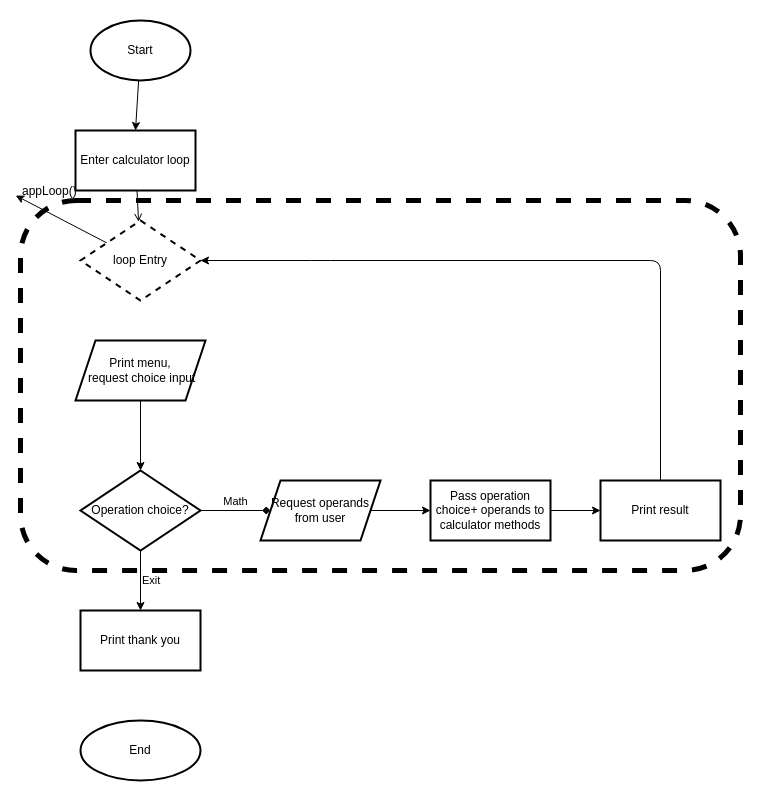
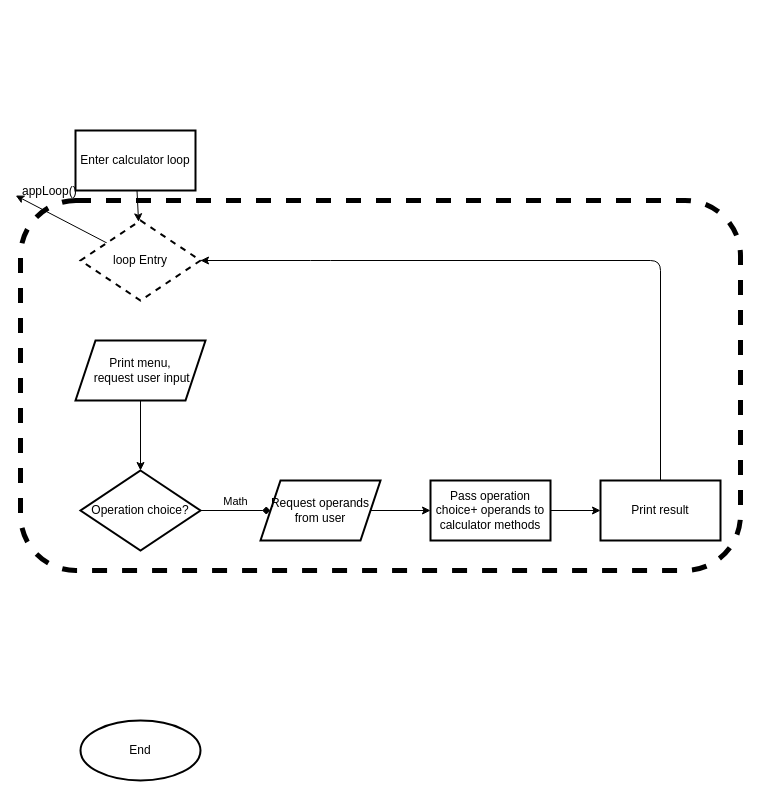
(141, 51) -> none
(137, 102) -> none
(138, 215) -> (138, 213)
(141, 371) -> (141, 371)
(141, 577) -> none
(141, 641) -> none
